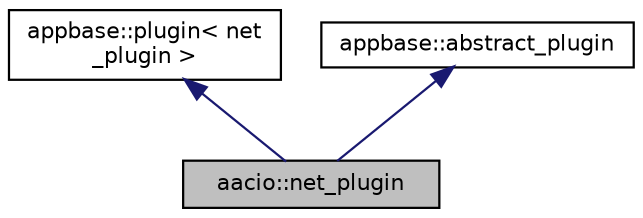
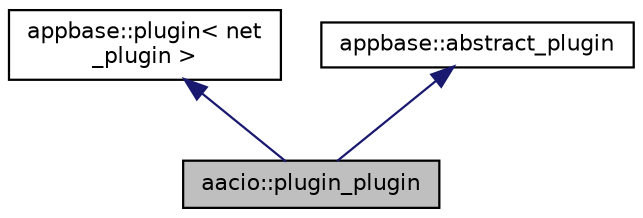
(311, 184) -> (311, 184)
